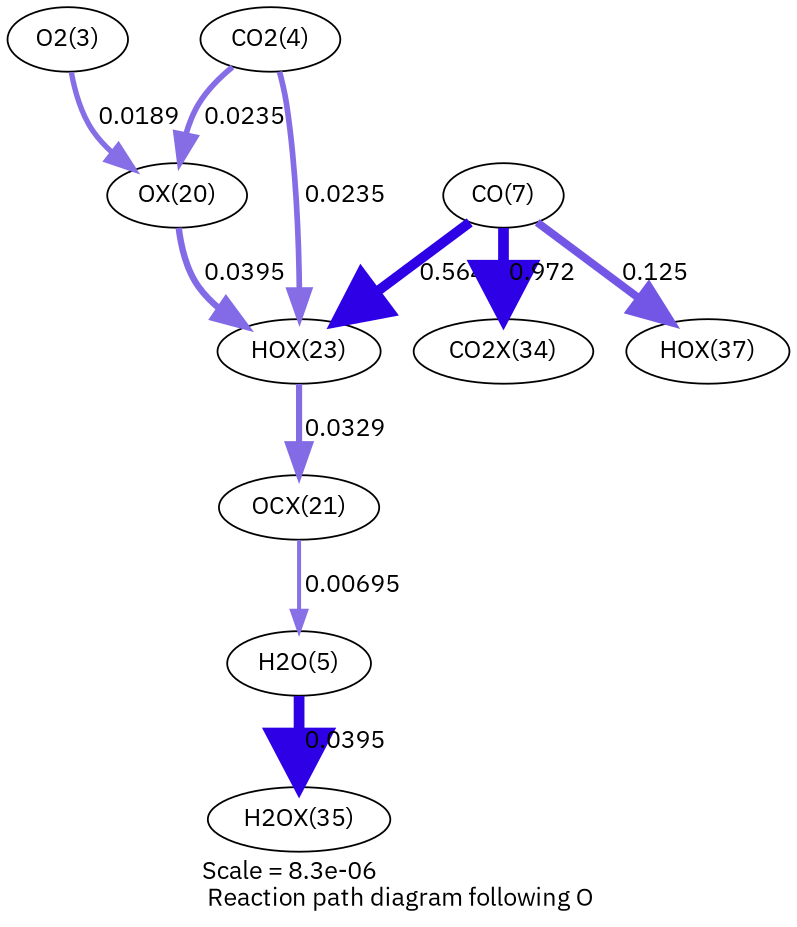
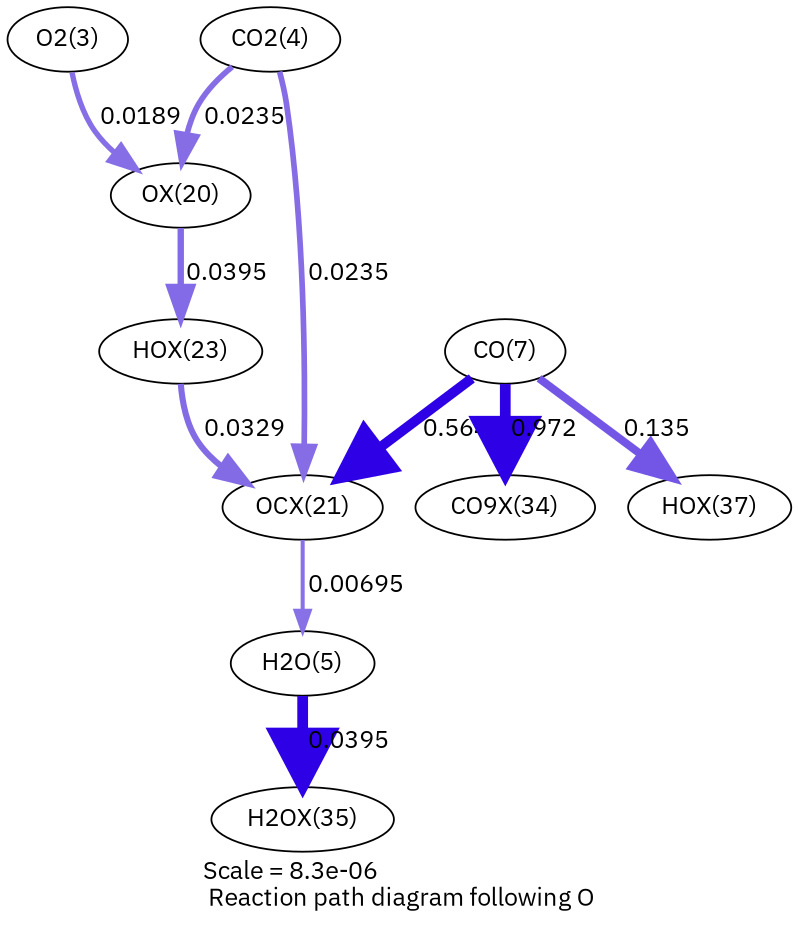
(295, 180) -> (301, 258)
(423, 257) -> (425, 413)
(652, 273) -> (654, 429)
(503, 351) -> (505, 507)
